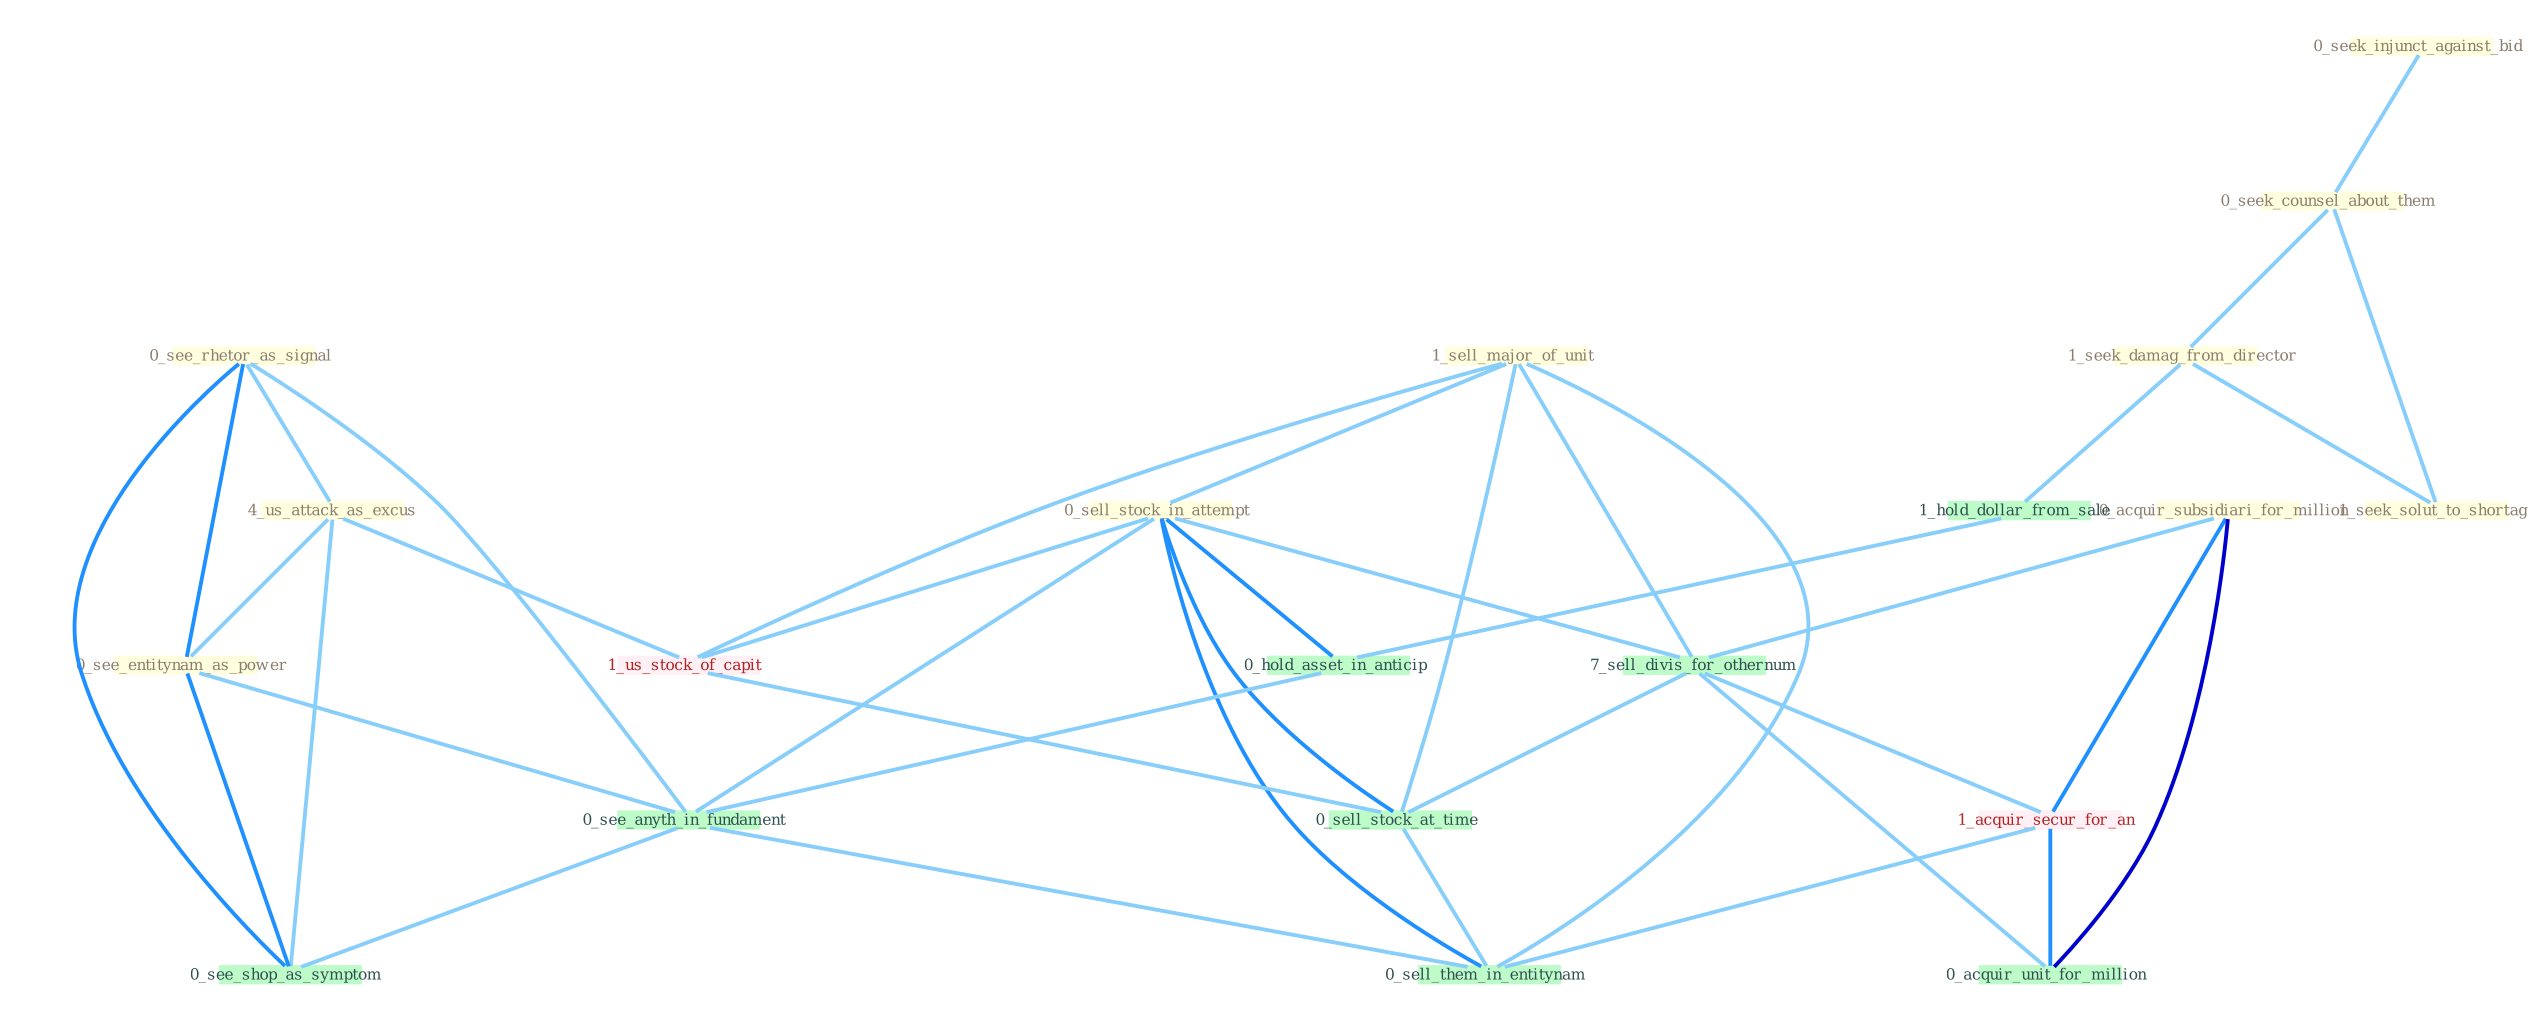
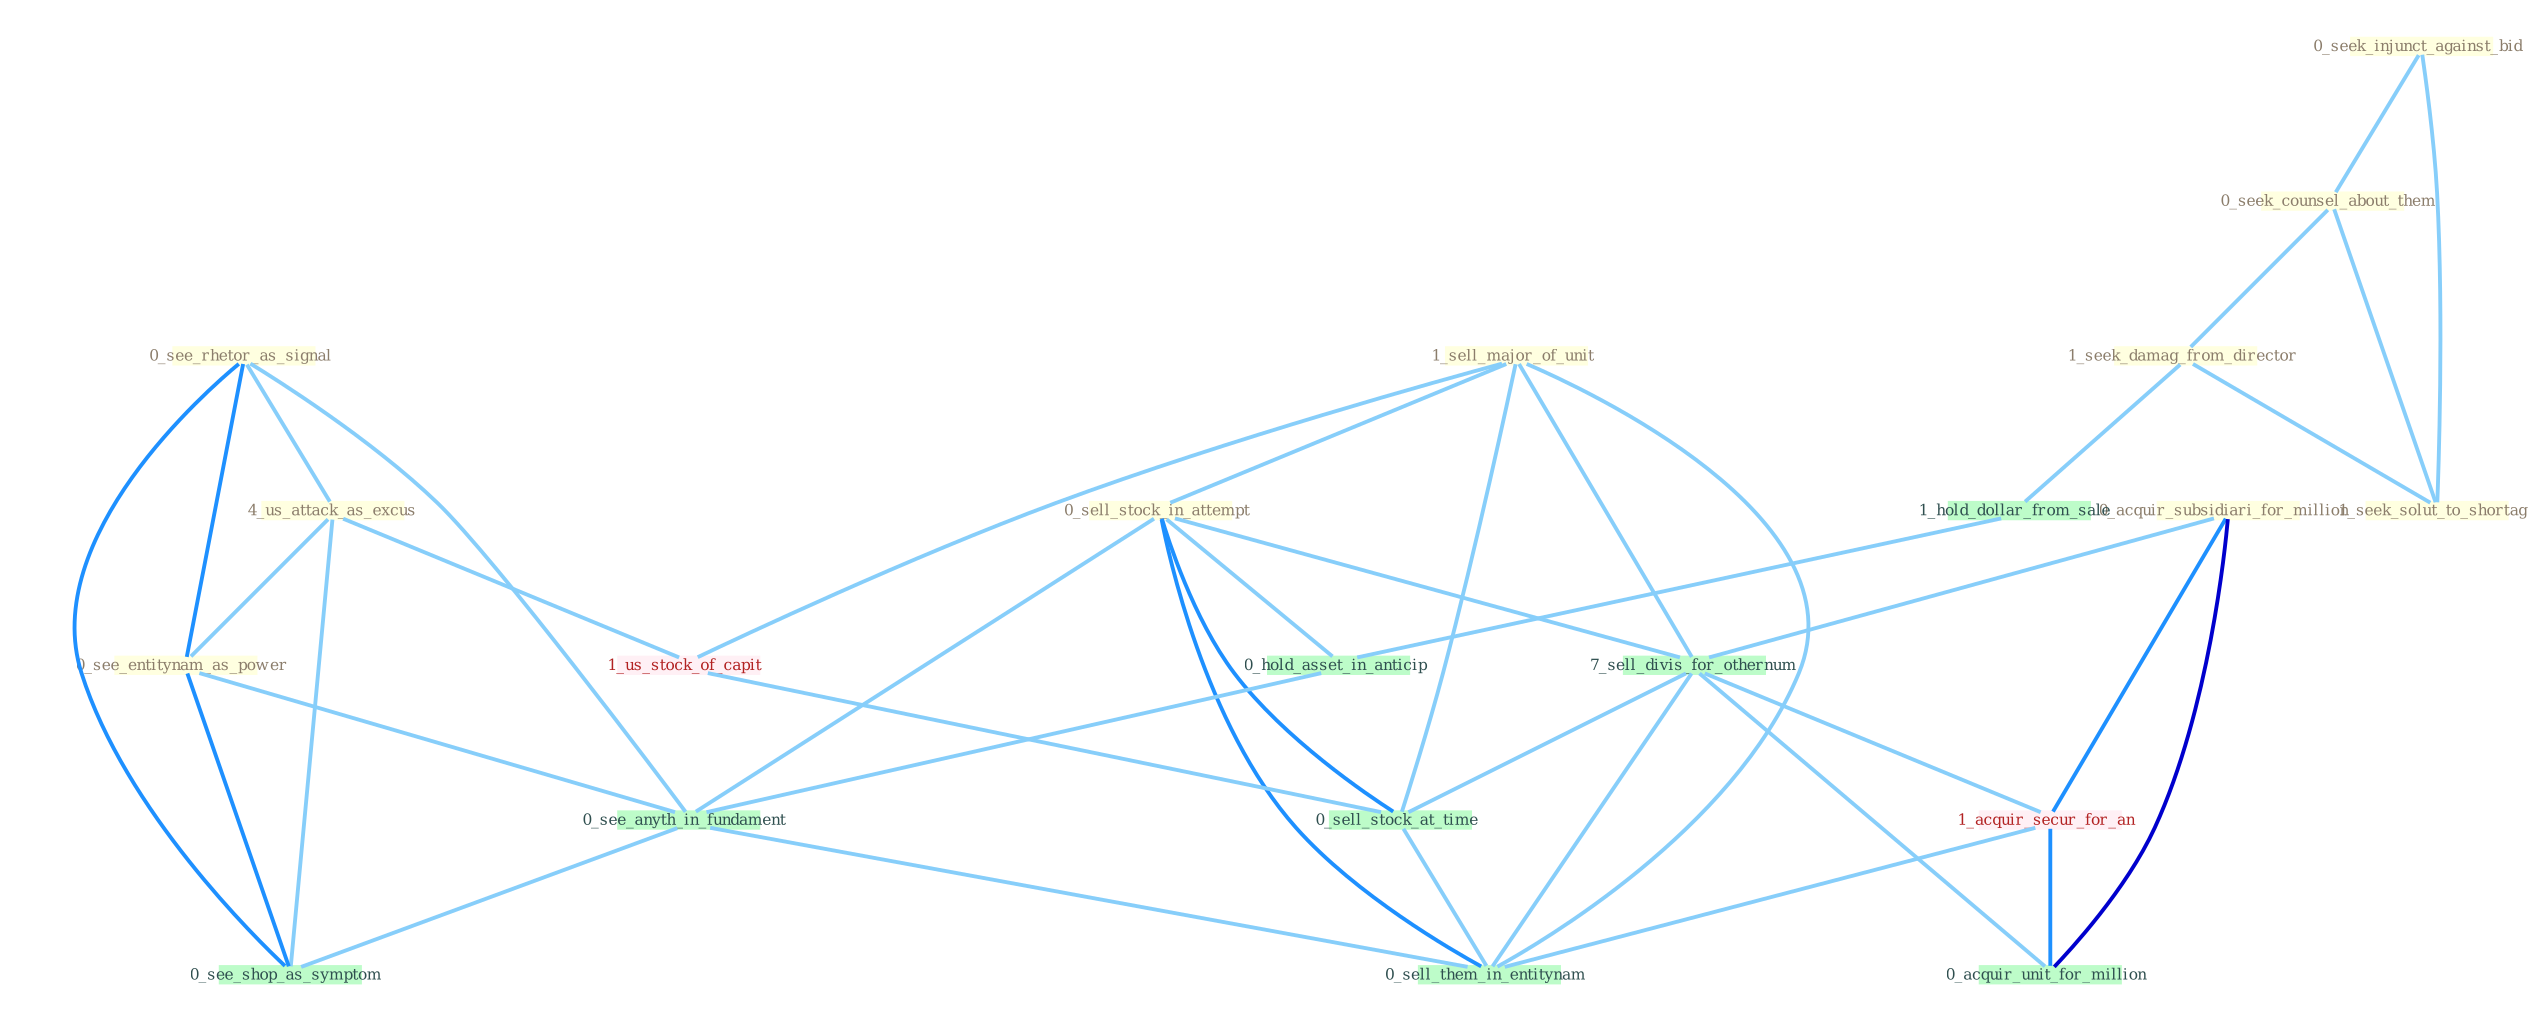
none -> (2440, 278)
(925, 588) -> none
(1250, 588) -> (1250, 588)
none -> (1592, 820)
